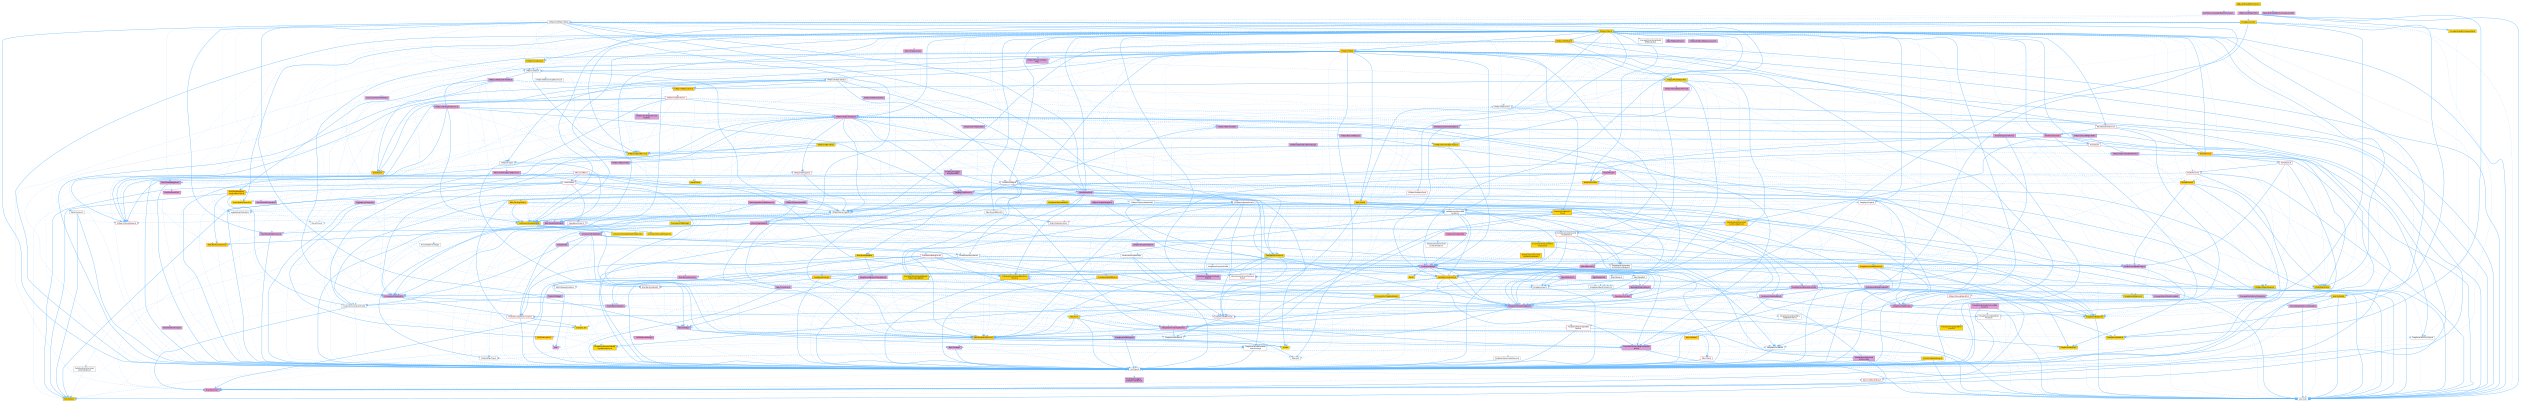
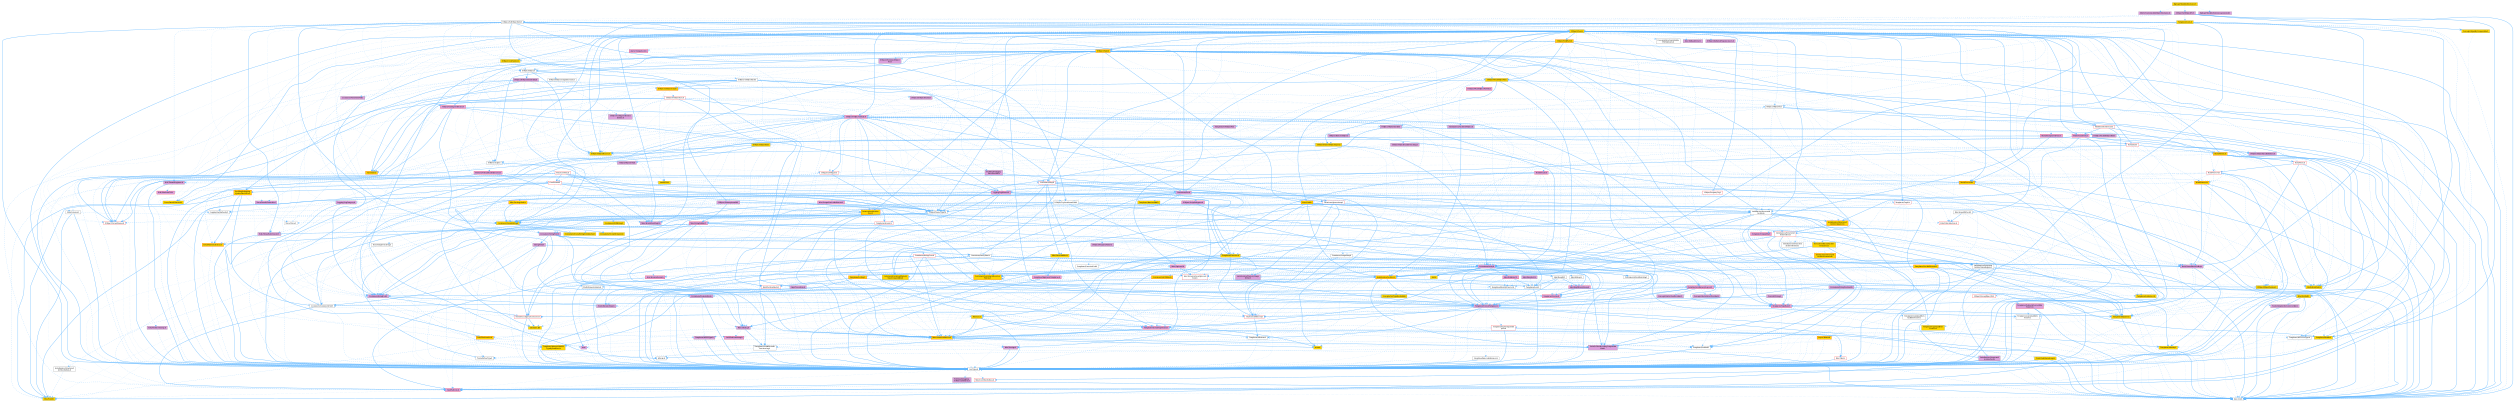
(761, 261) -> (1210, 255)
none -> (1636, 277)
